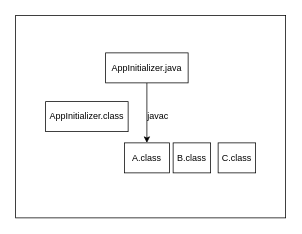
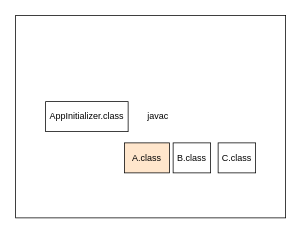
(147, 68) -> none
(147, 136) -> none
(147, 158) -> (147, 158)
